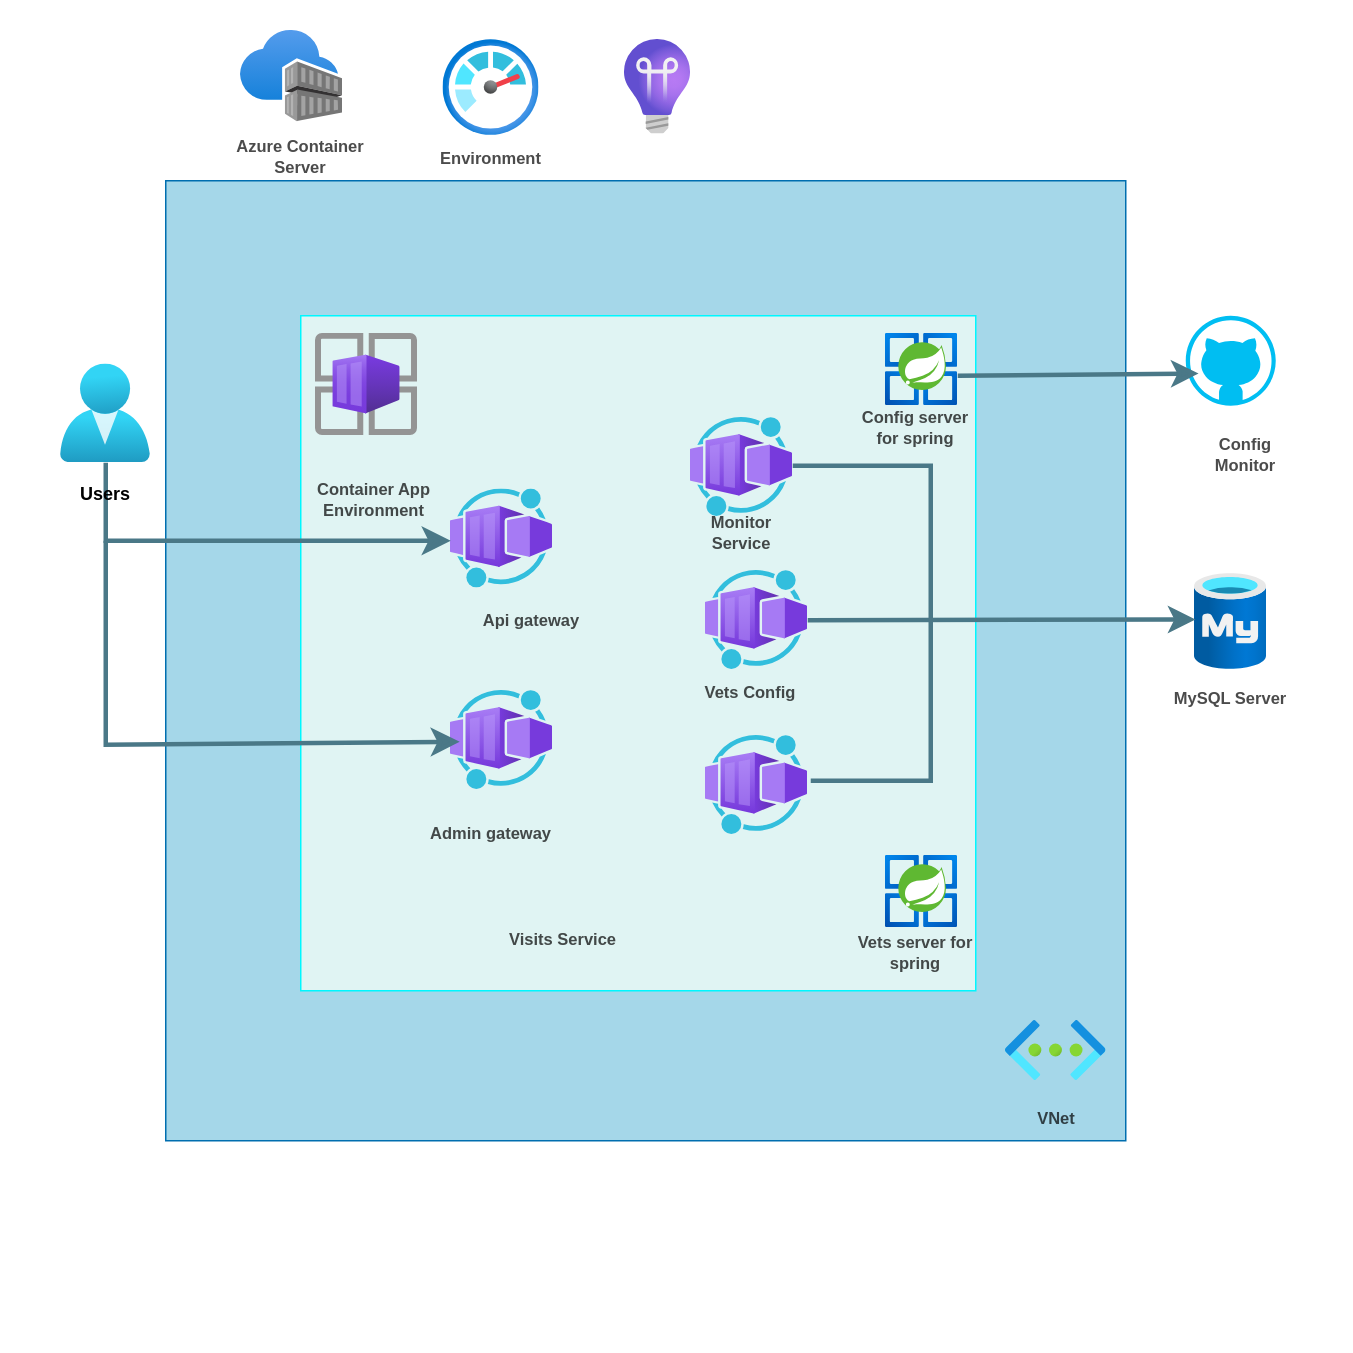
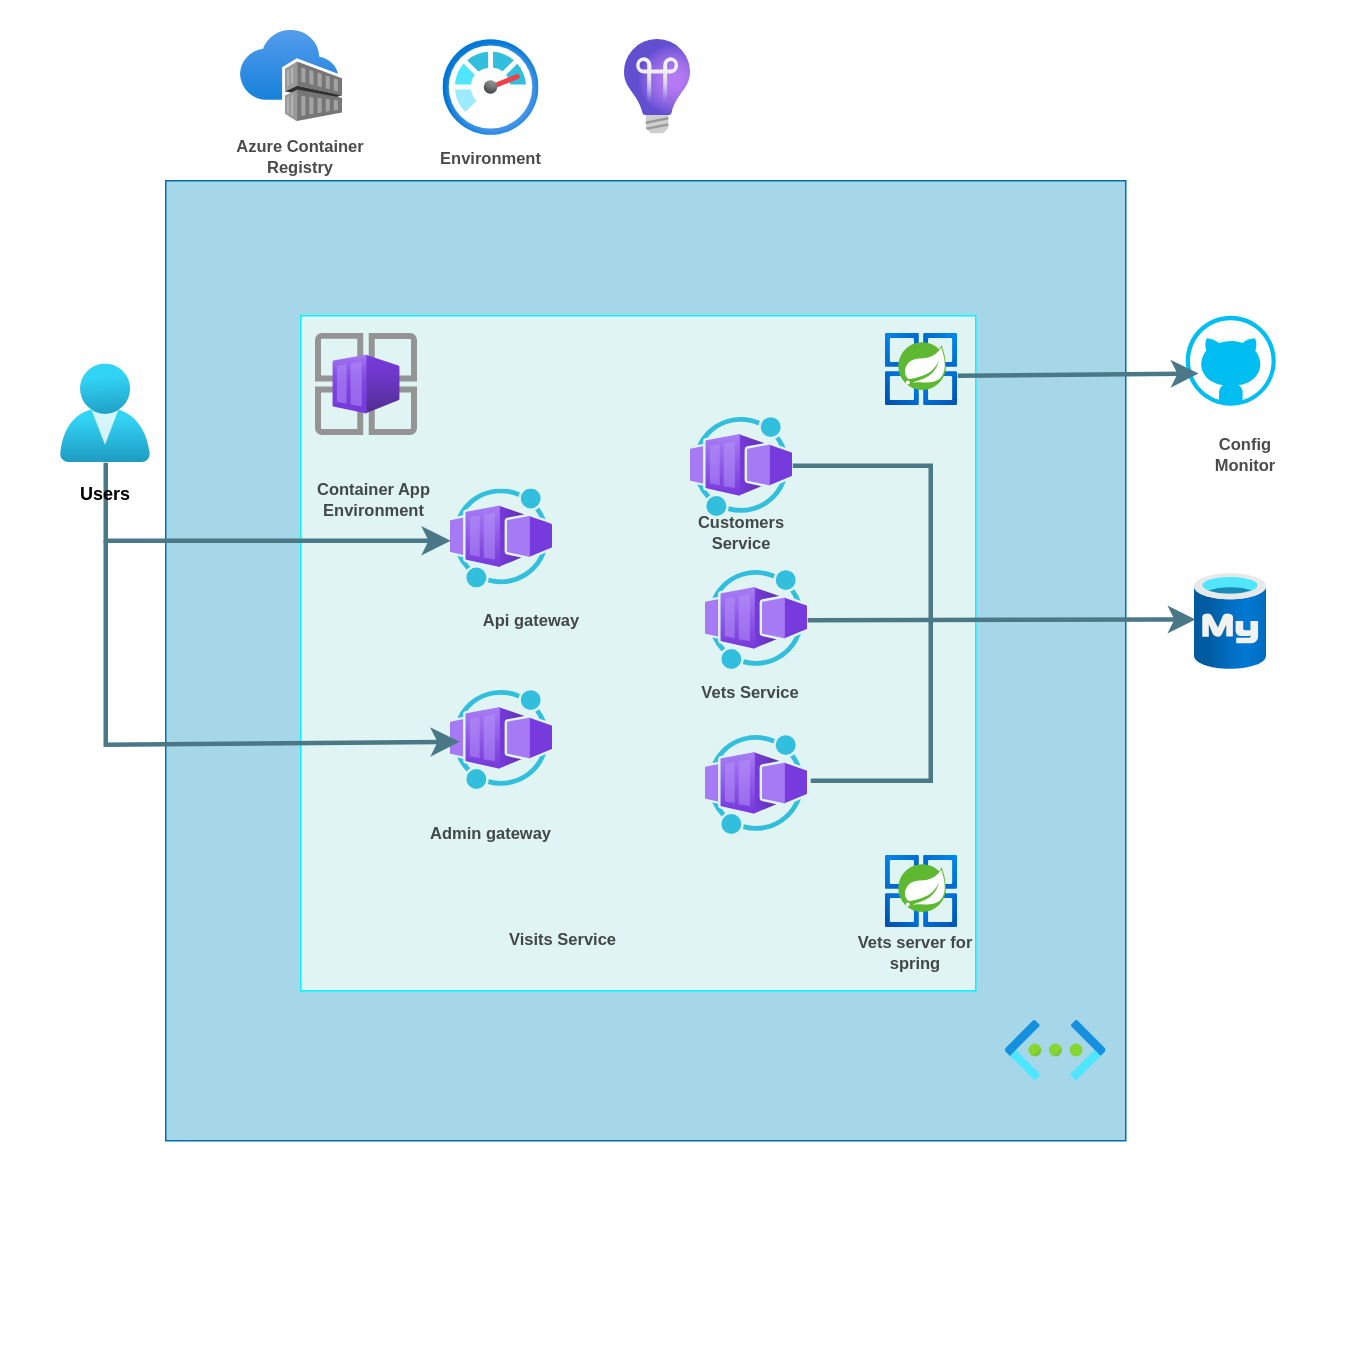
(301, 157) -> (301, 157)
(916, 428) -> none
(742, 533) -> (742, 533)
(751, 692) -> (751, 692)
(1231, 698) -> none
(1056, 1118) -> none
